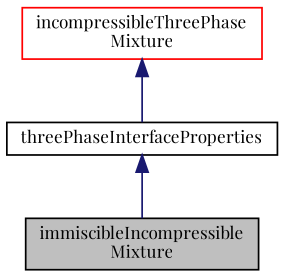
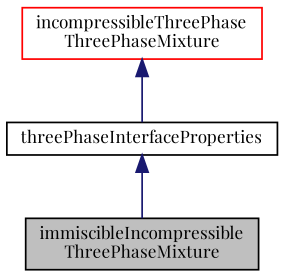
(142, 33) -> (142, 33)
(142, 244) -> (142, 244)
